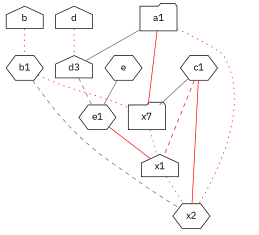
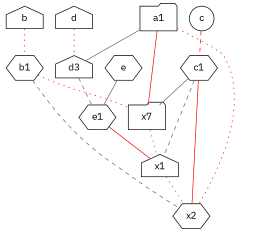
none -> (202, 19)
(179, 118) -> (179, 118)
